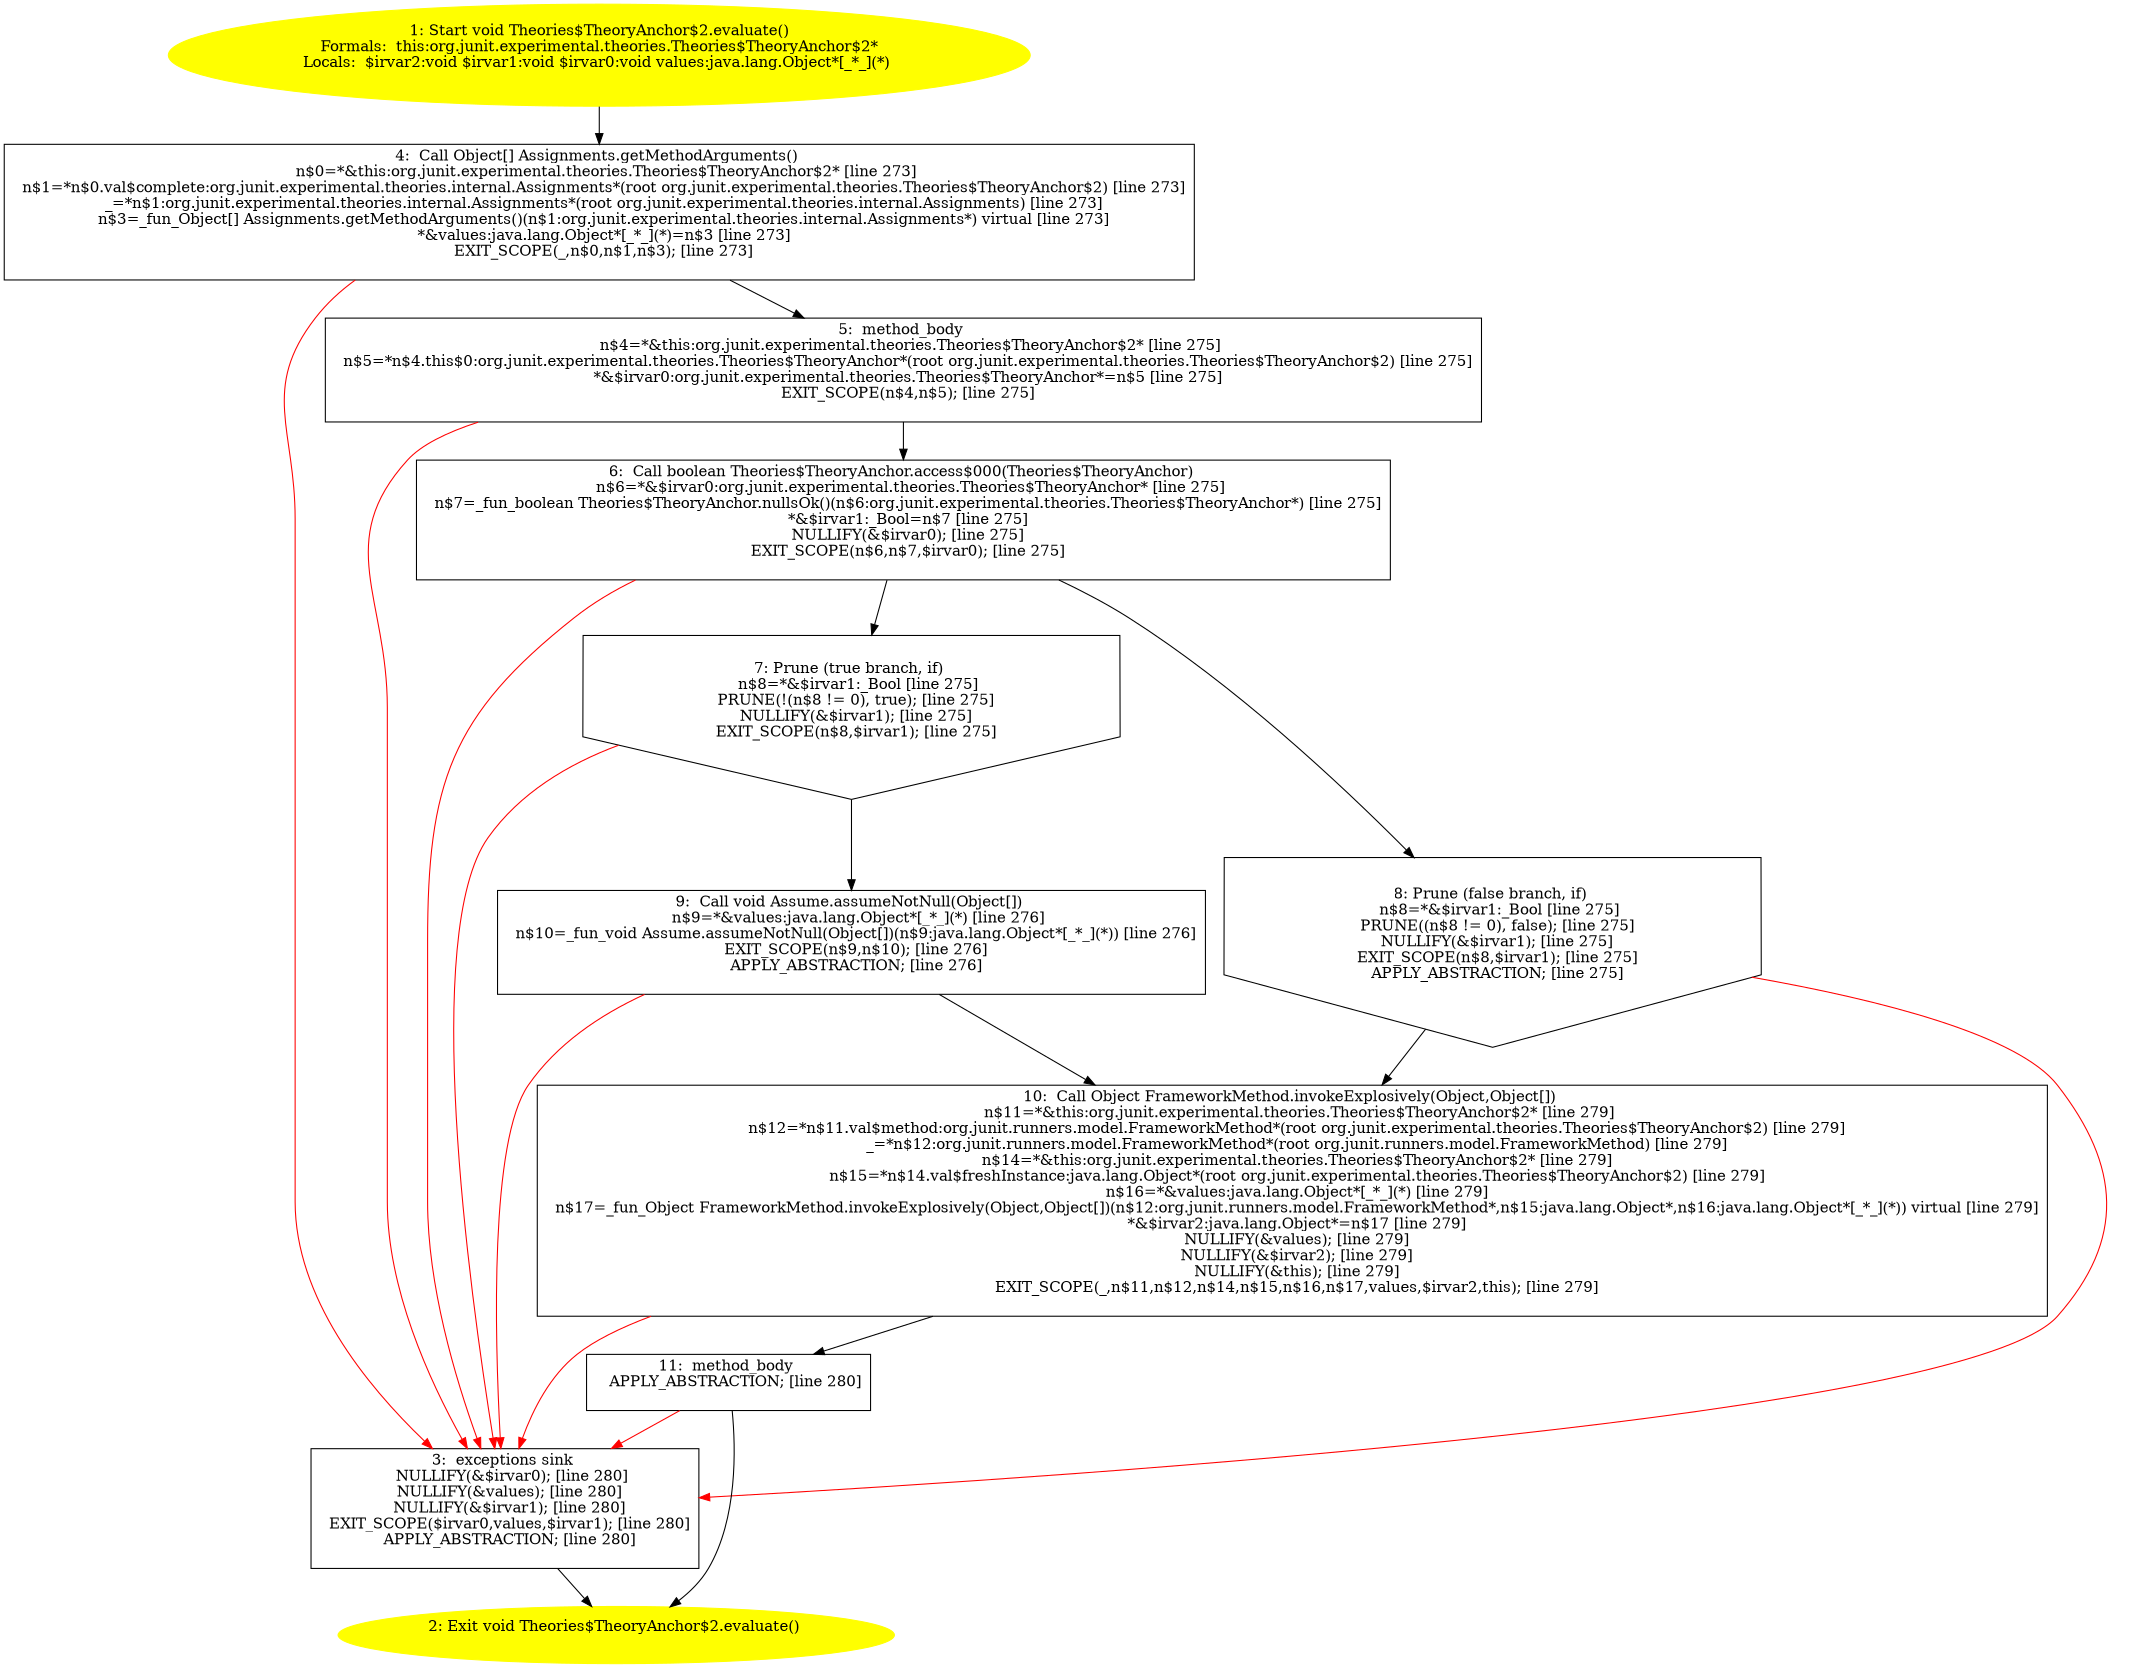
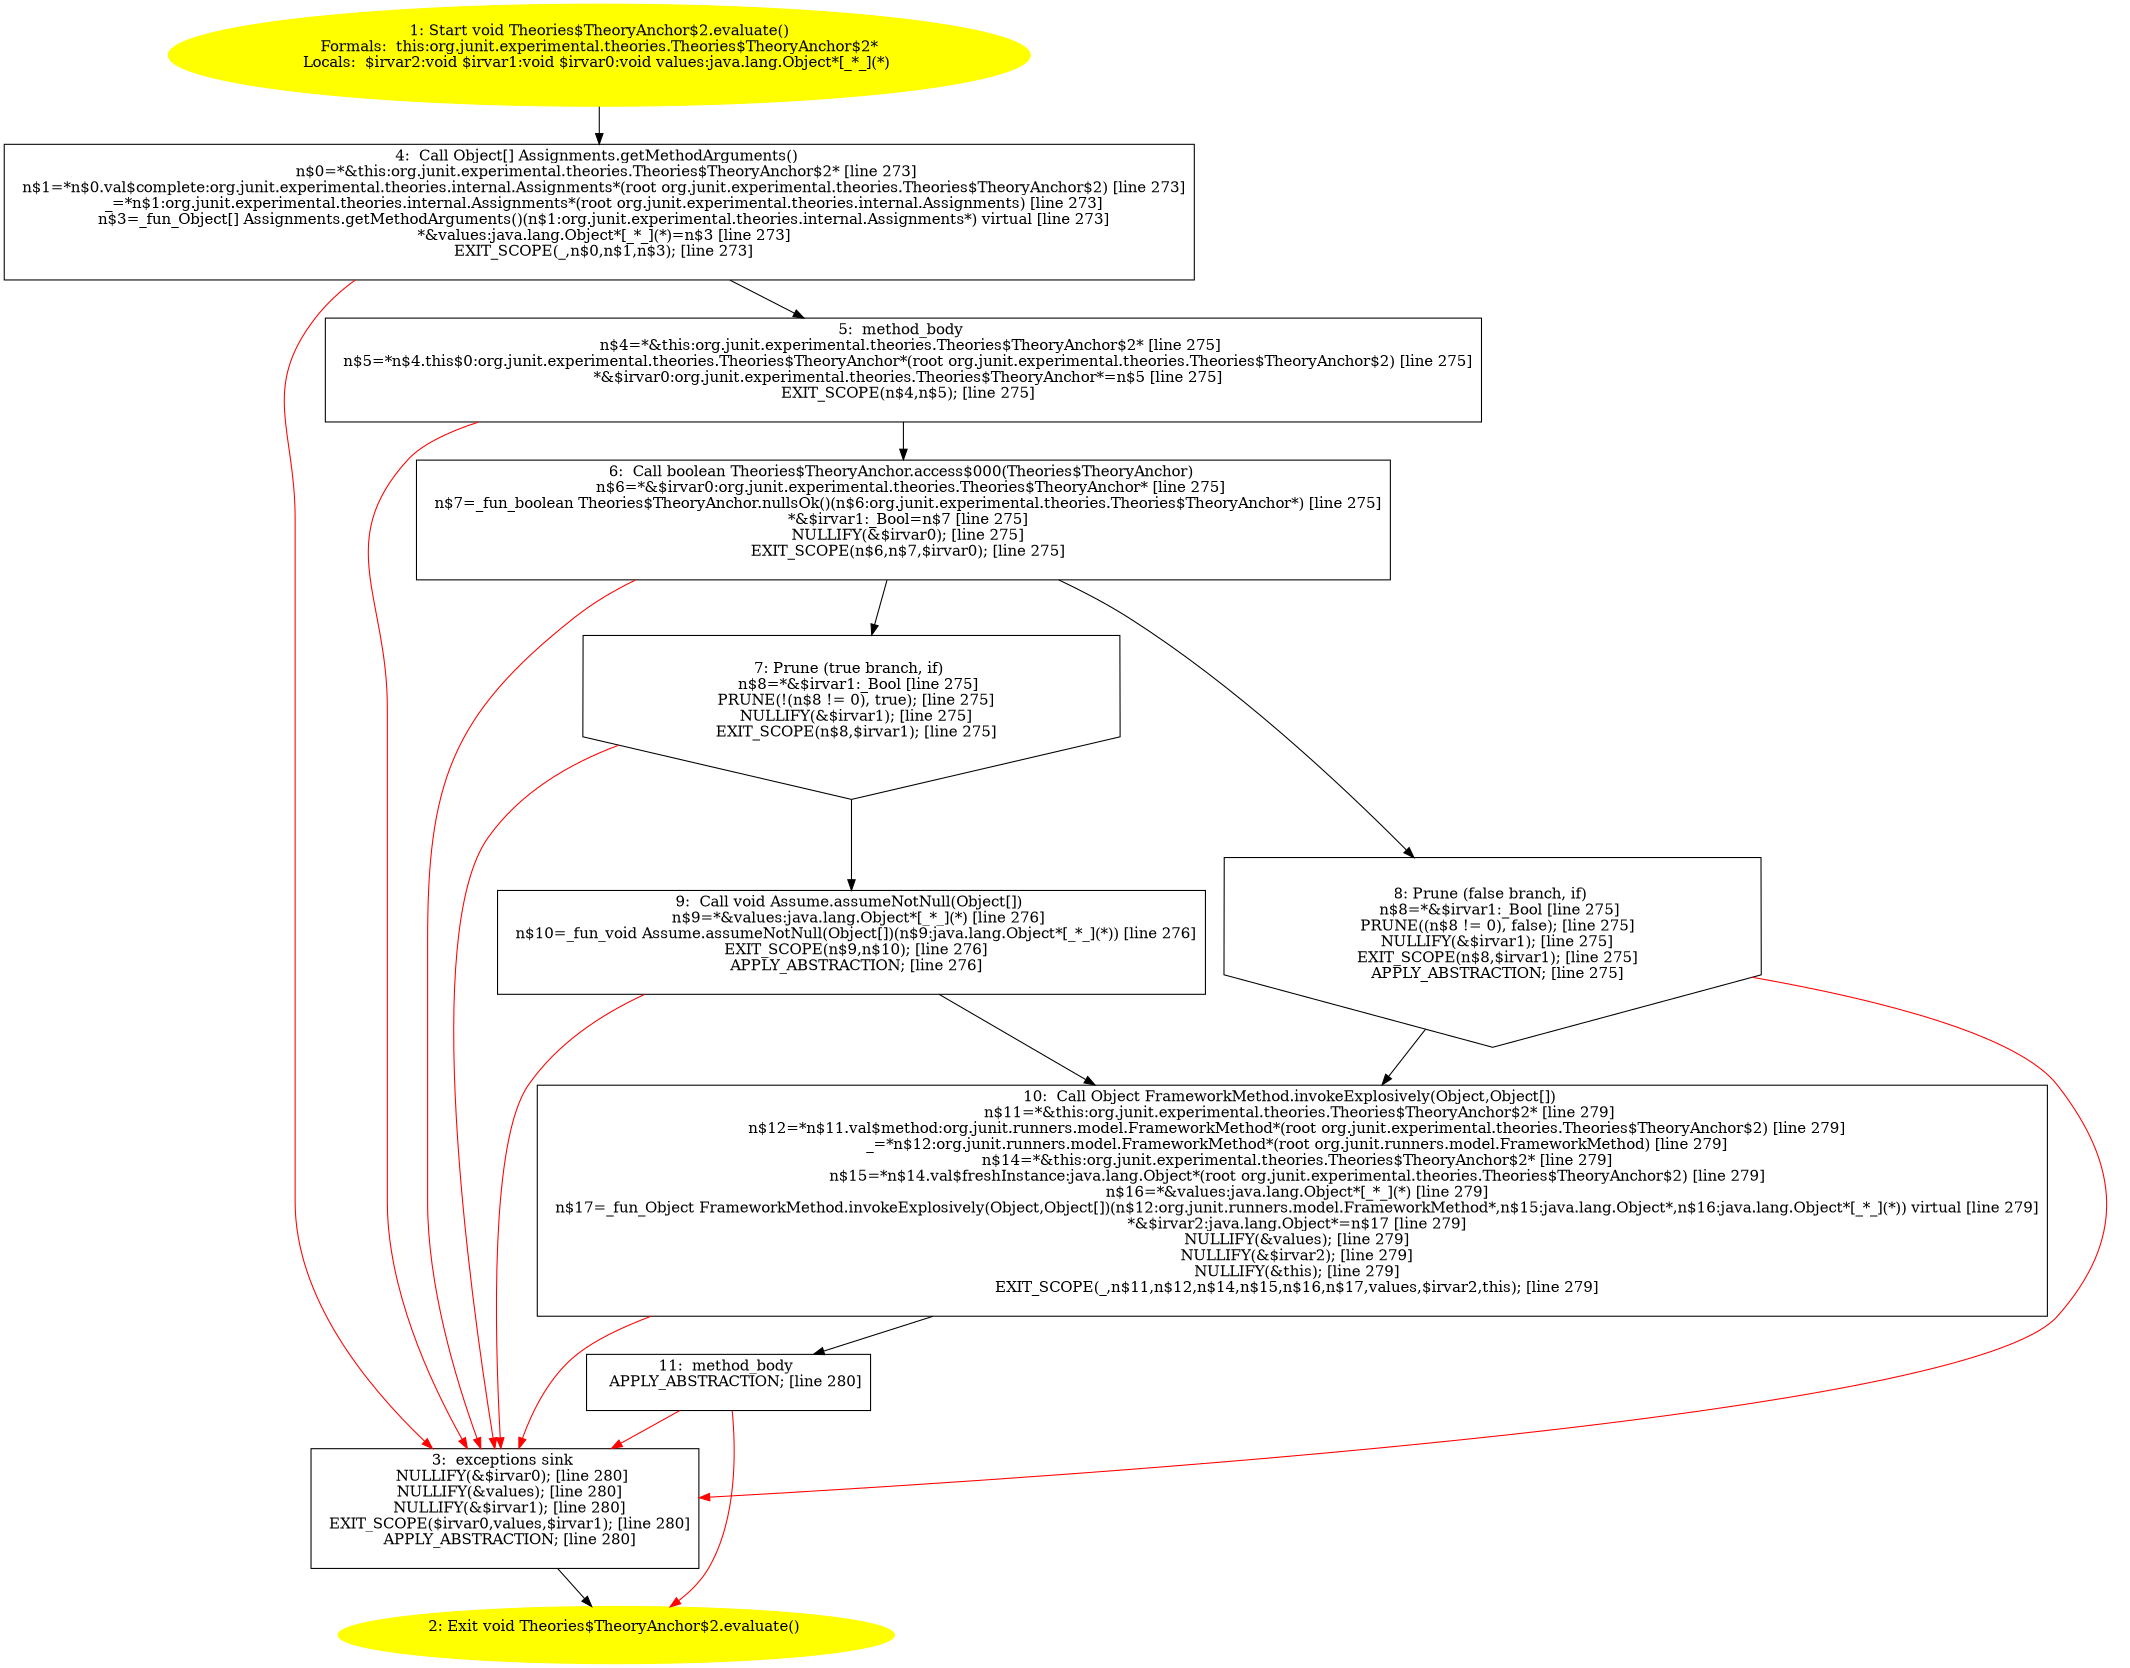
(728, 1513) -> (728, 1513)
